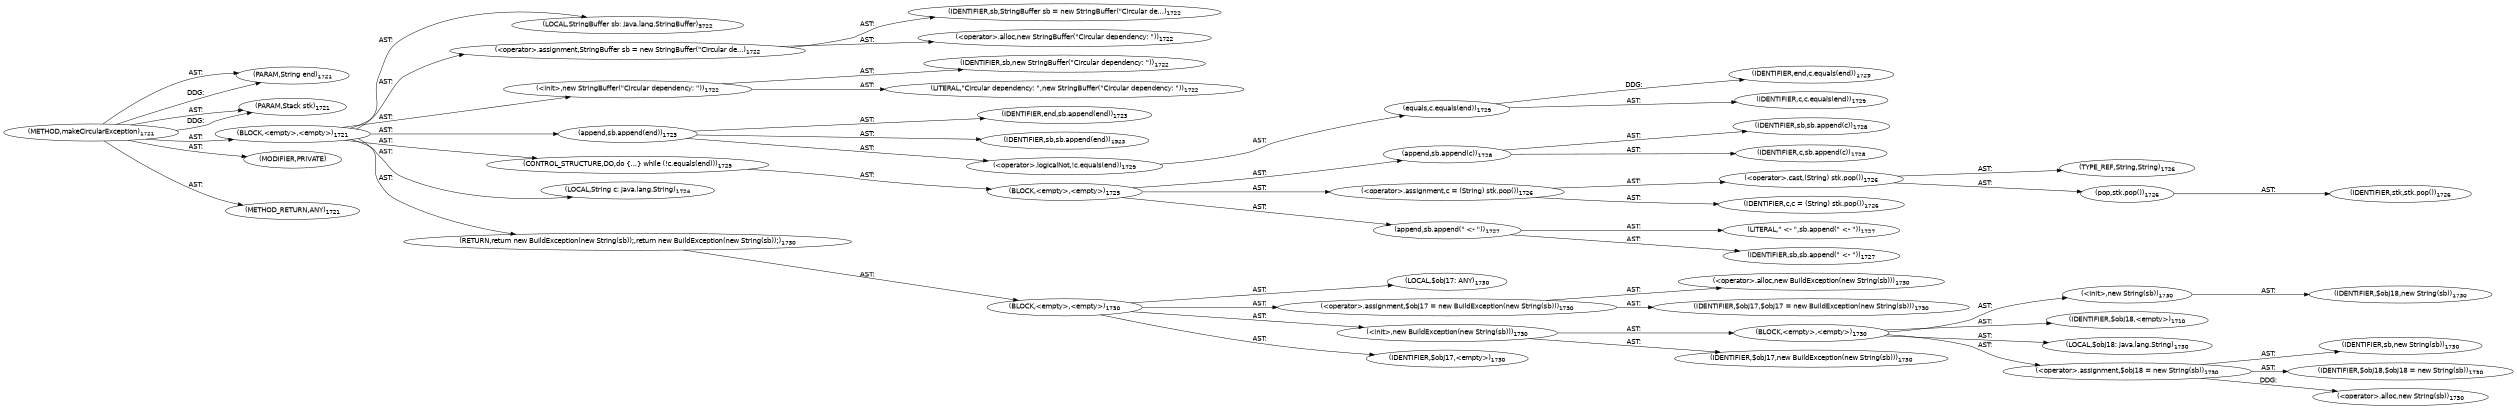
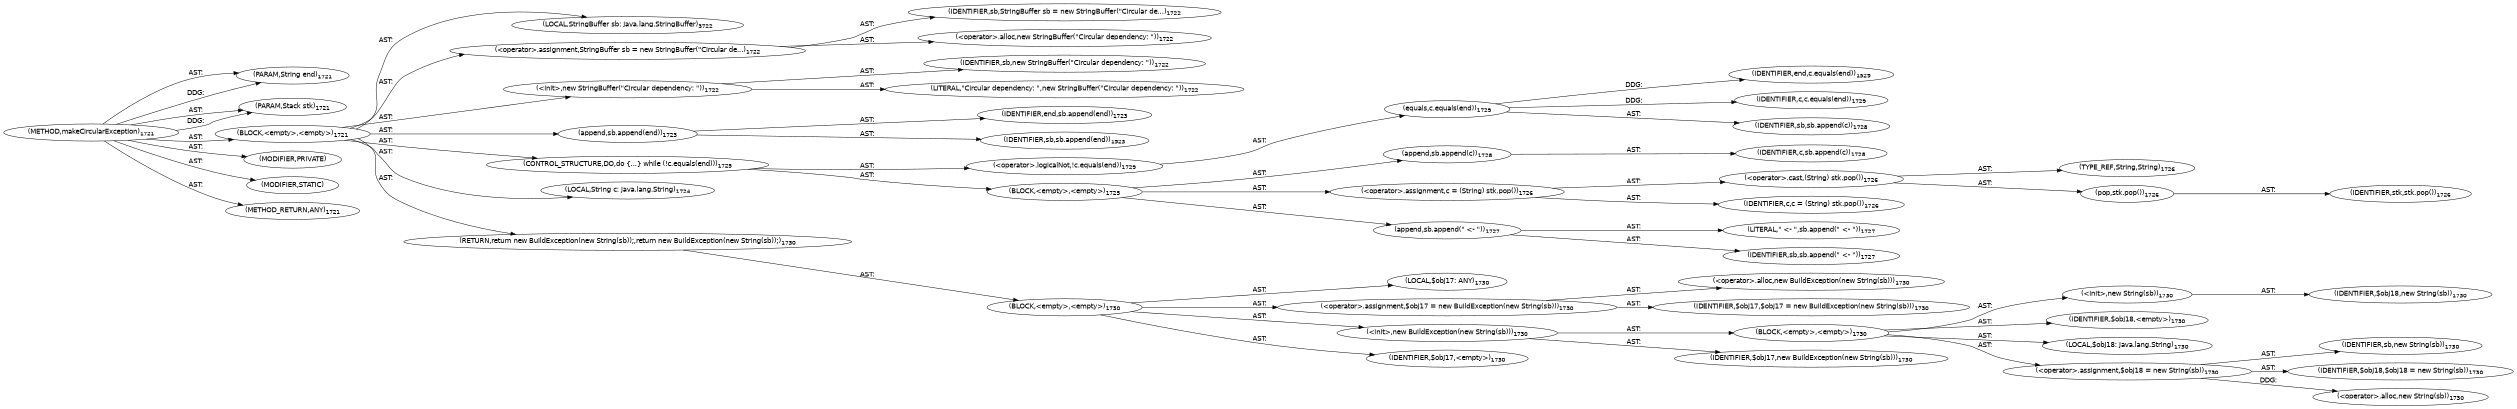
(1864, 74) -> (1864, 74)
(1635, 101) -> (1635, 101)
(1622, 141) -> (1620, 117)
(835, 150) -> (859, 170)
none -> (293, 185)
(2178, 319) -> (2178, 319)
